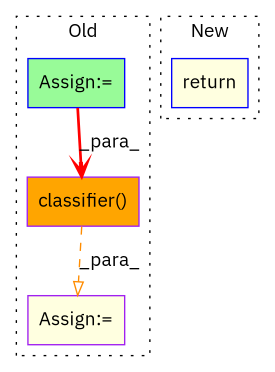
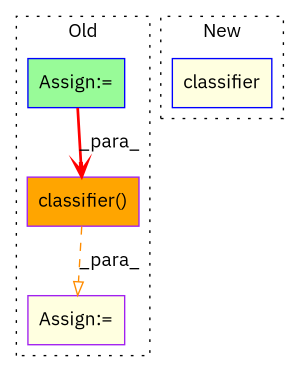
(210, 83) -> (222, 83)
